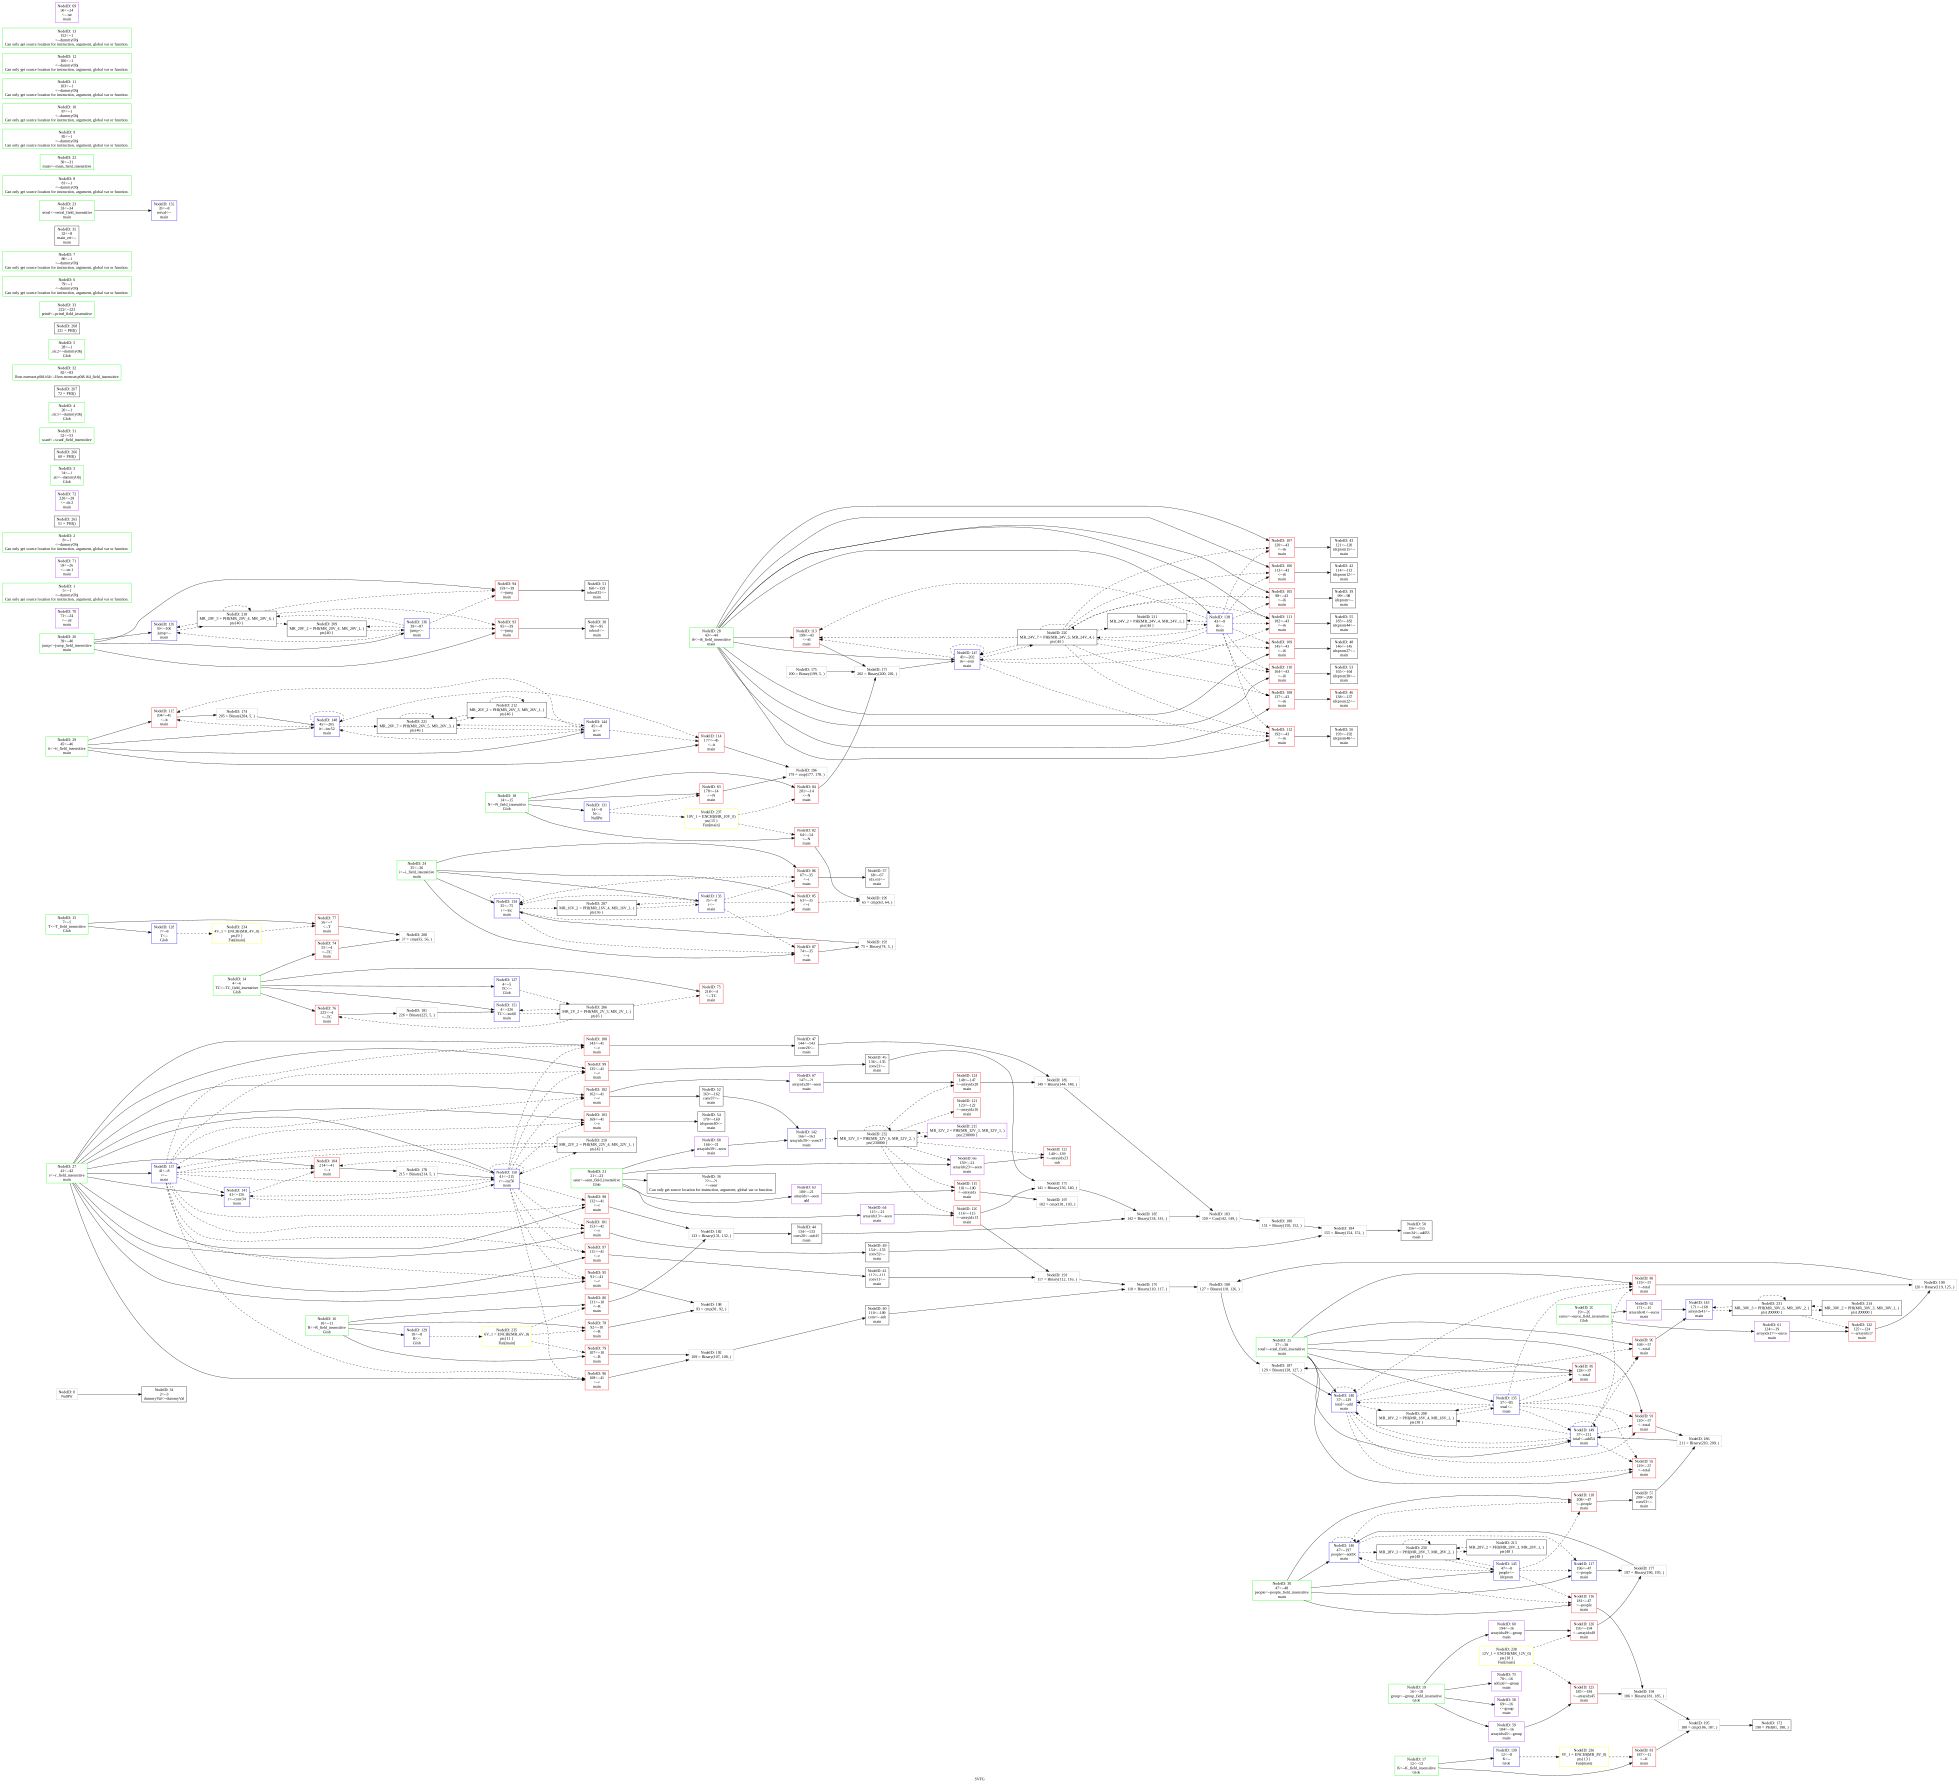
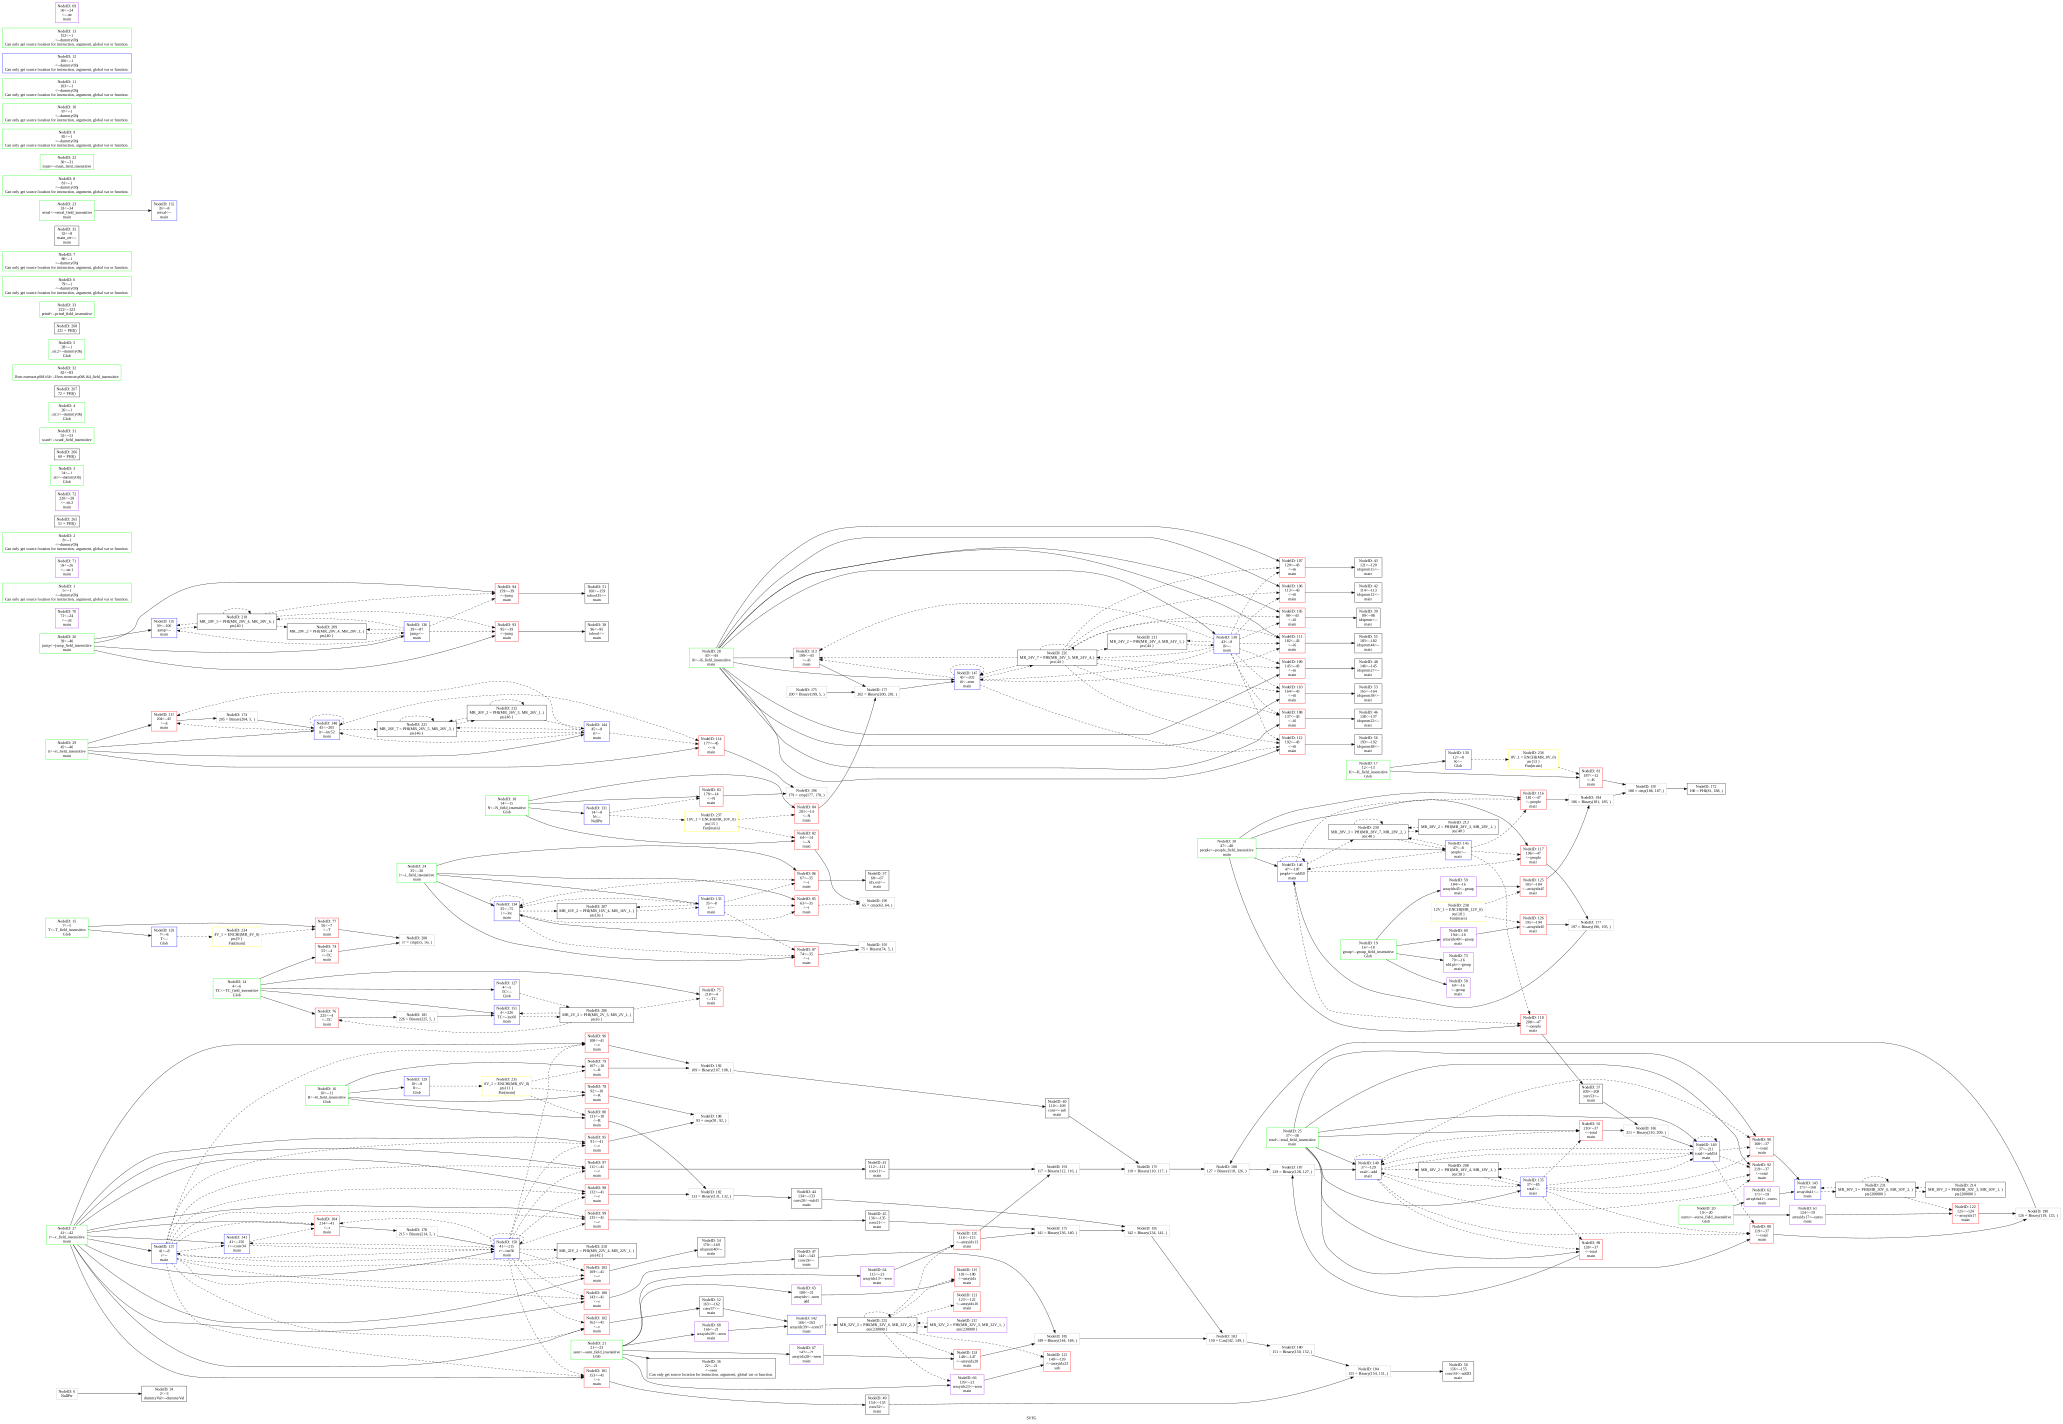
(67, 63) -> (67, 63)
(1344, 699) -> (1368, 719)
(698, 1080) -> (705, 1352)
(1057, 1202) -> none
(1613, 1430) -> none
(1584, 1571) -> (1533, 856)
(1507, 1577) -> (1458, 856)
